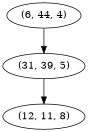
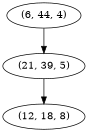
(44, 66) -> (44, 66)
(44, 117) -> (44, 117)
